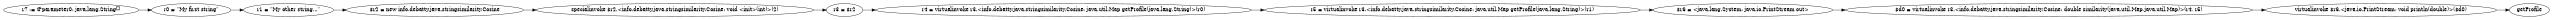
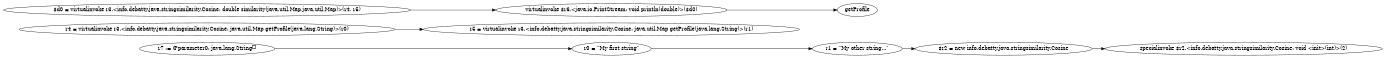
(845, 10) -> none
(1743, 10) -> none
